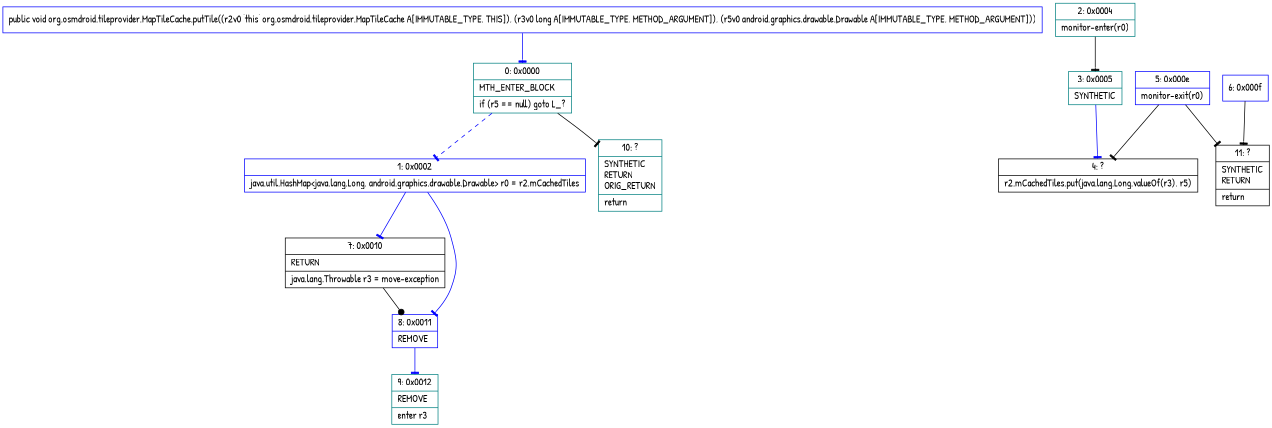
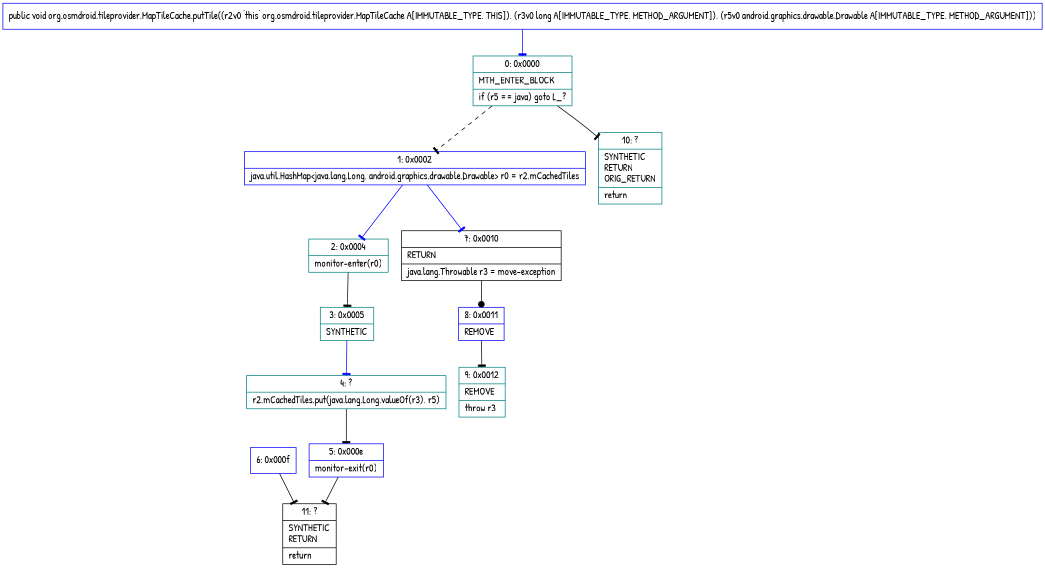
(523, 104) -> (523, 97)
(1137, 130) -> (346, 424)
(465, 135) -> (465, 128)
(1098, 176) -> (346, 392)
(455, 251) -> (383, 210)
(415, 359) -> (482, 352)
(412, 416) -> (480, 408)
